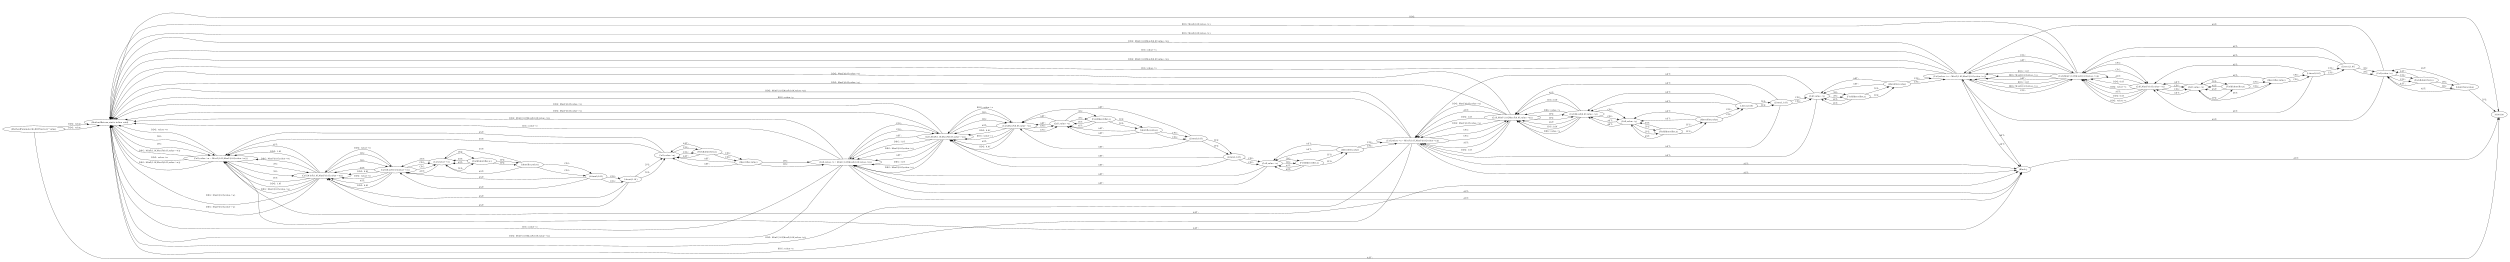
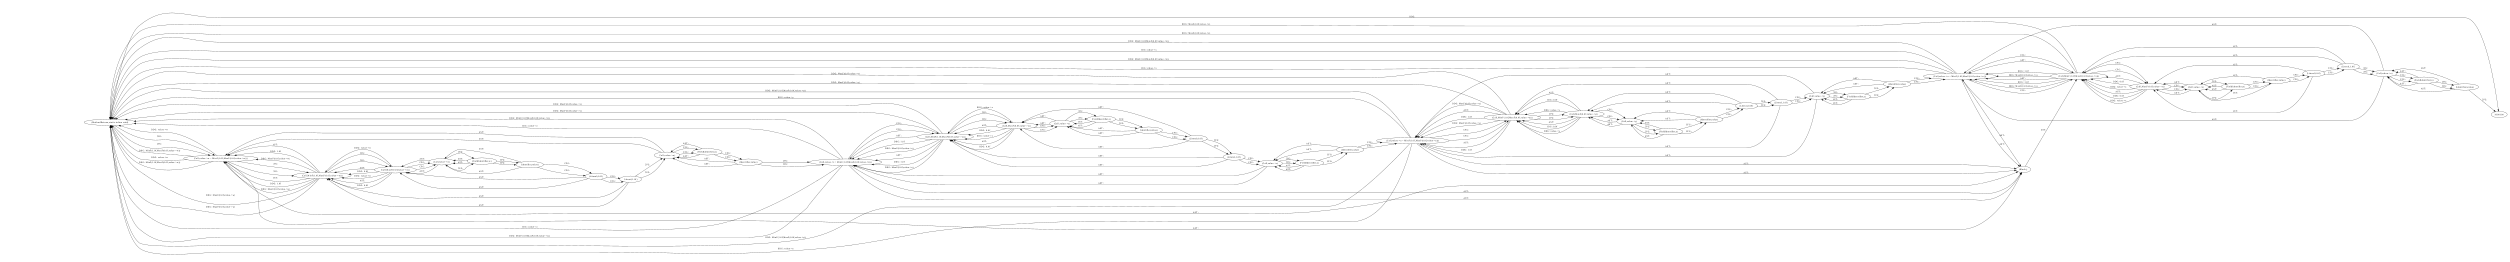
(34, 129) -> none
(2274, 159) -> (2051, 124)
